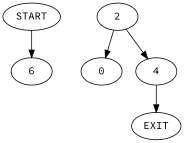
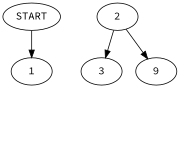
(32, 71) -> (32, 71)
(102, 71) -> (102, 71)
(156, 71) -> (156, 71)
(156, 126) -> none
